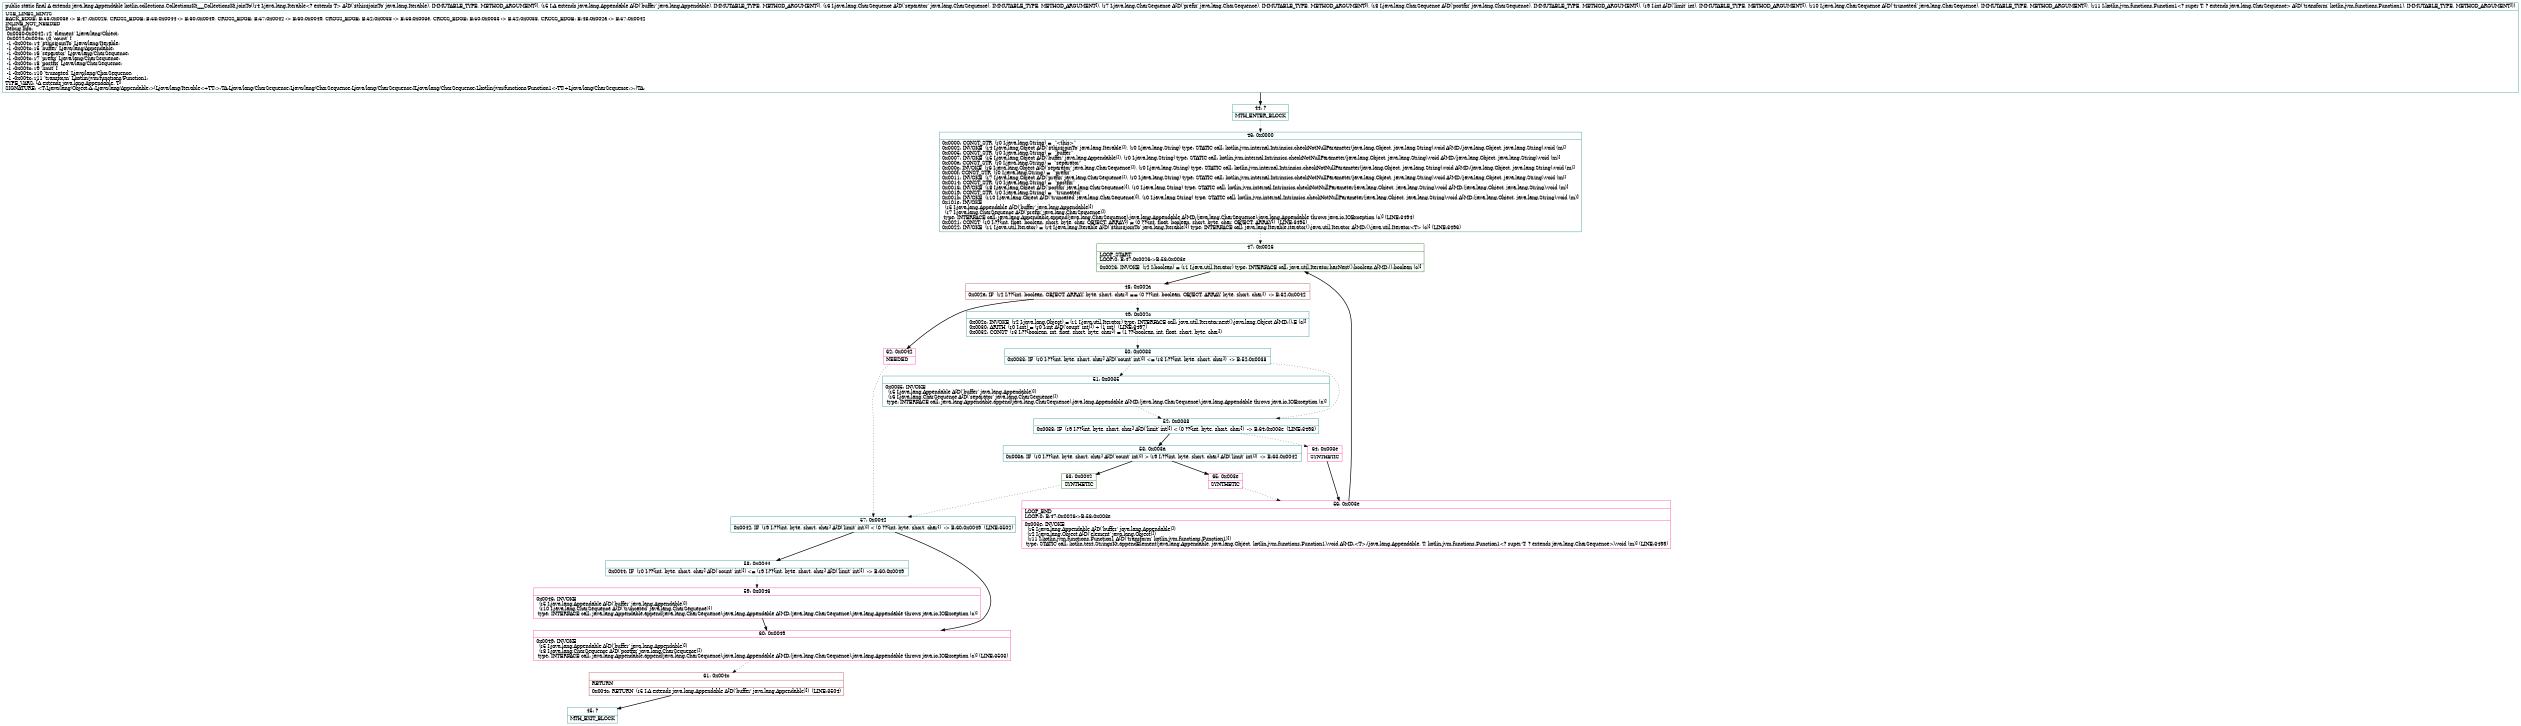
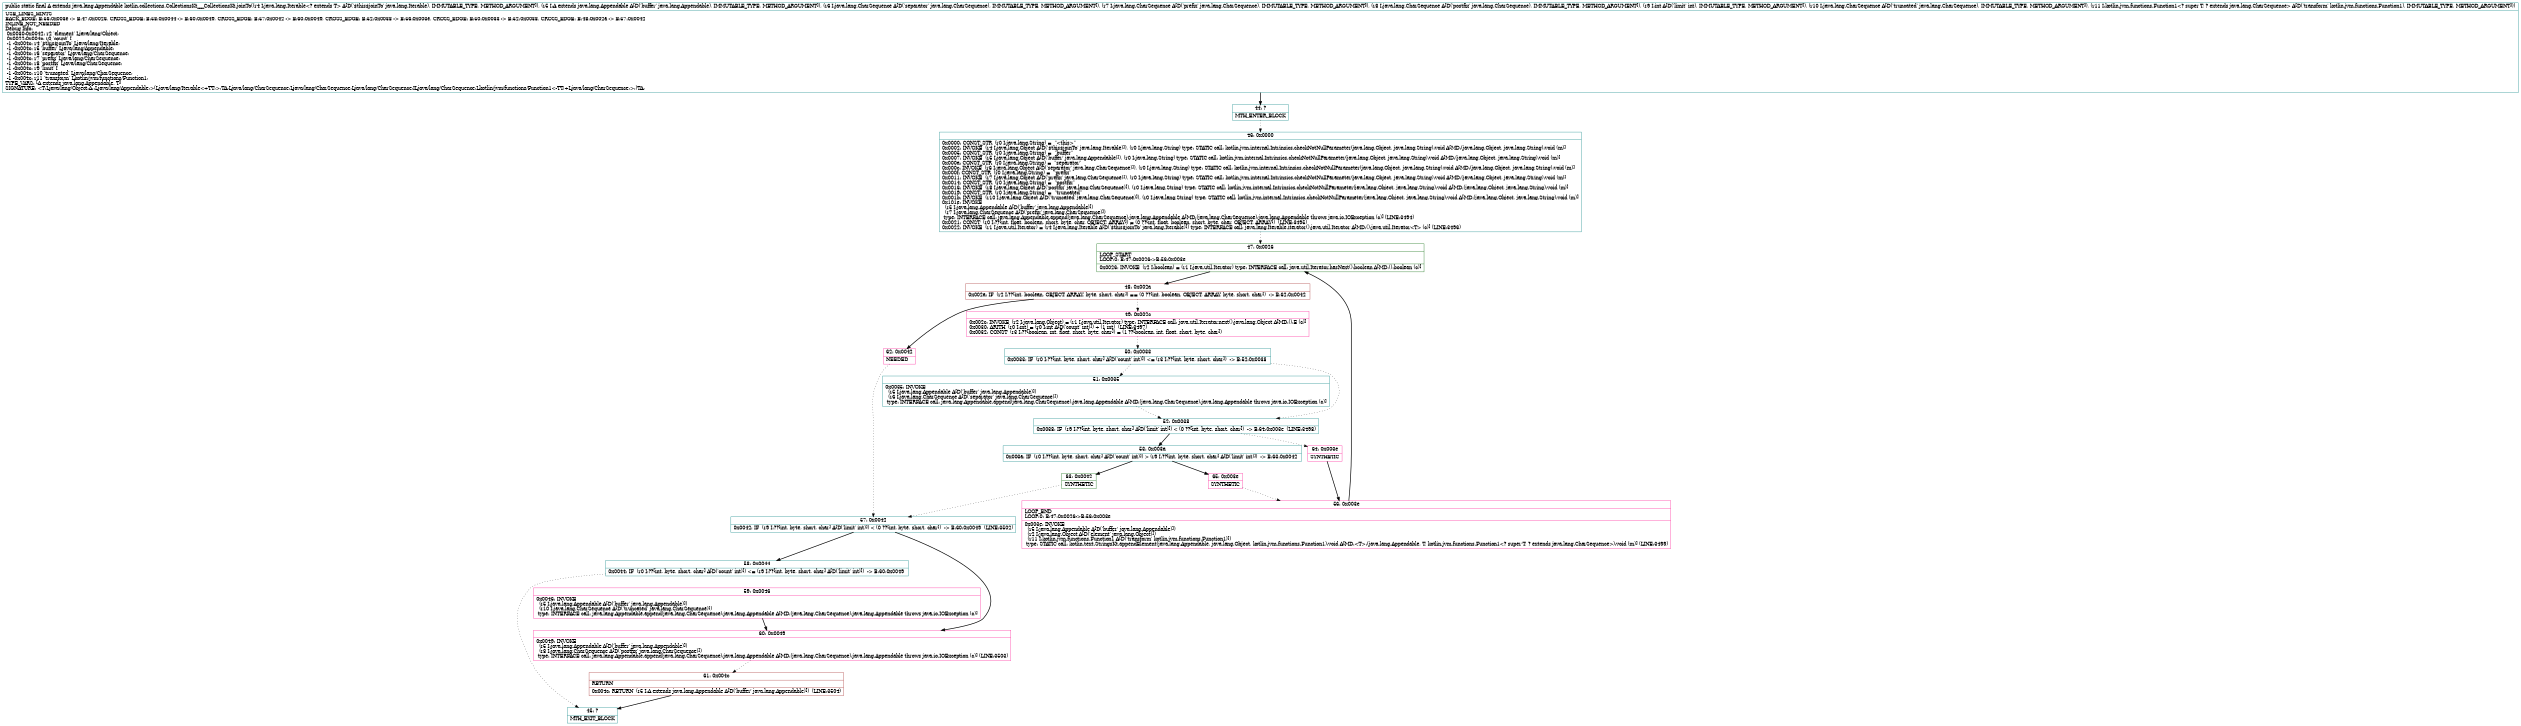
(1138, 324) -> (1138, 324)
(757, 580) -> (517, 618)
